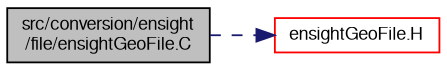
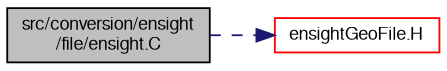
(108, 35) -> (108, 35)
